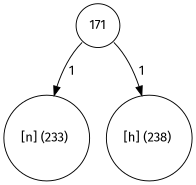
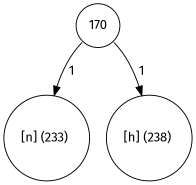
(98, 26) -> (98, 26)
